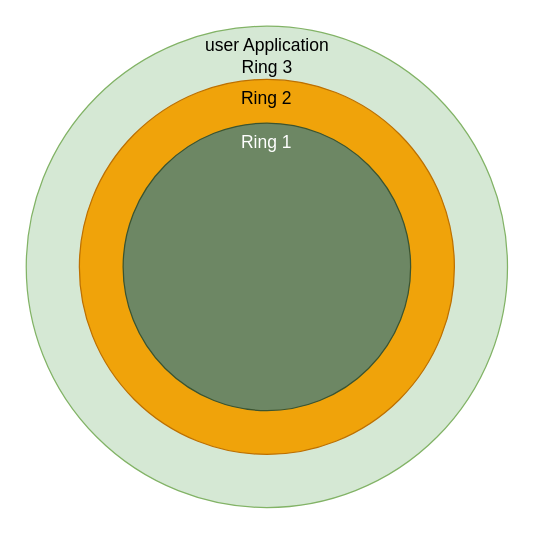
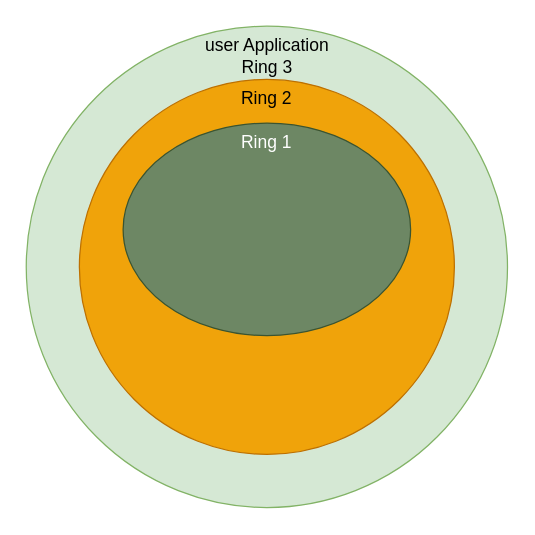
(267, 267) -> (267, 229)
